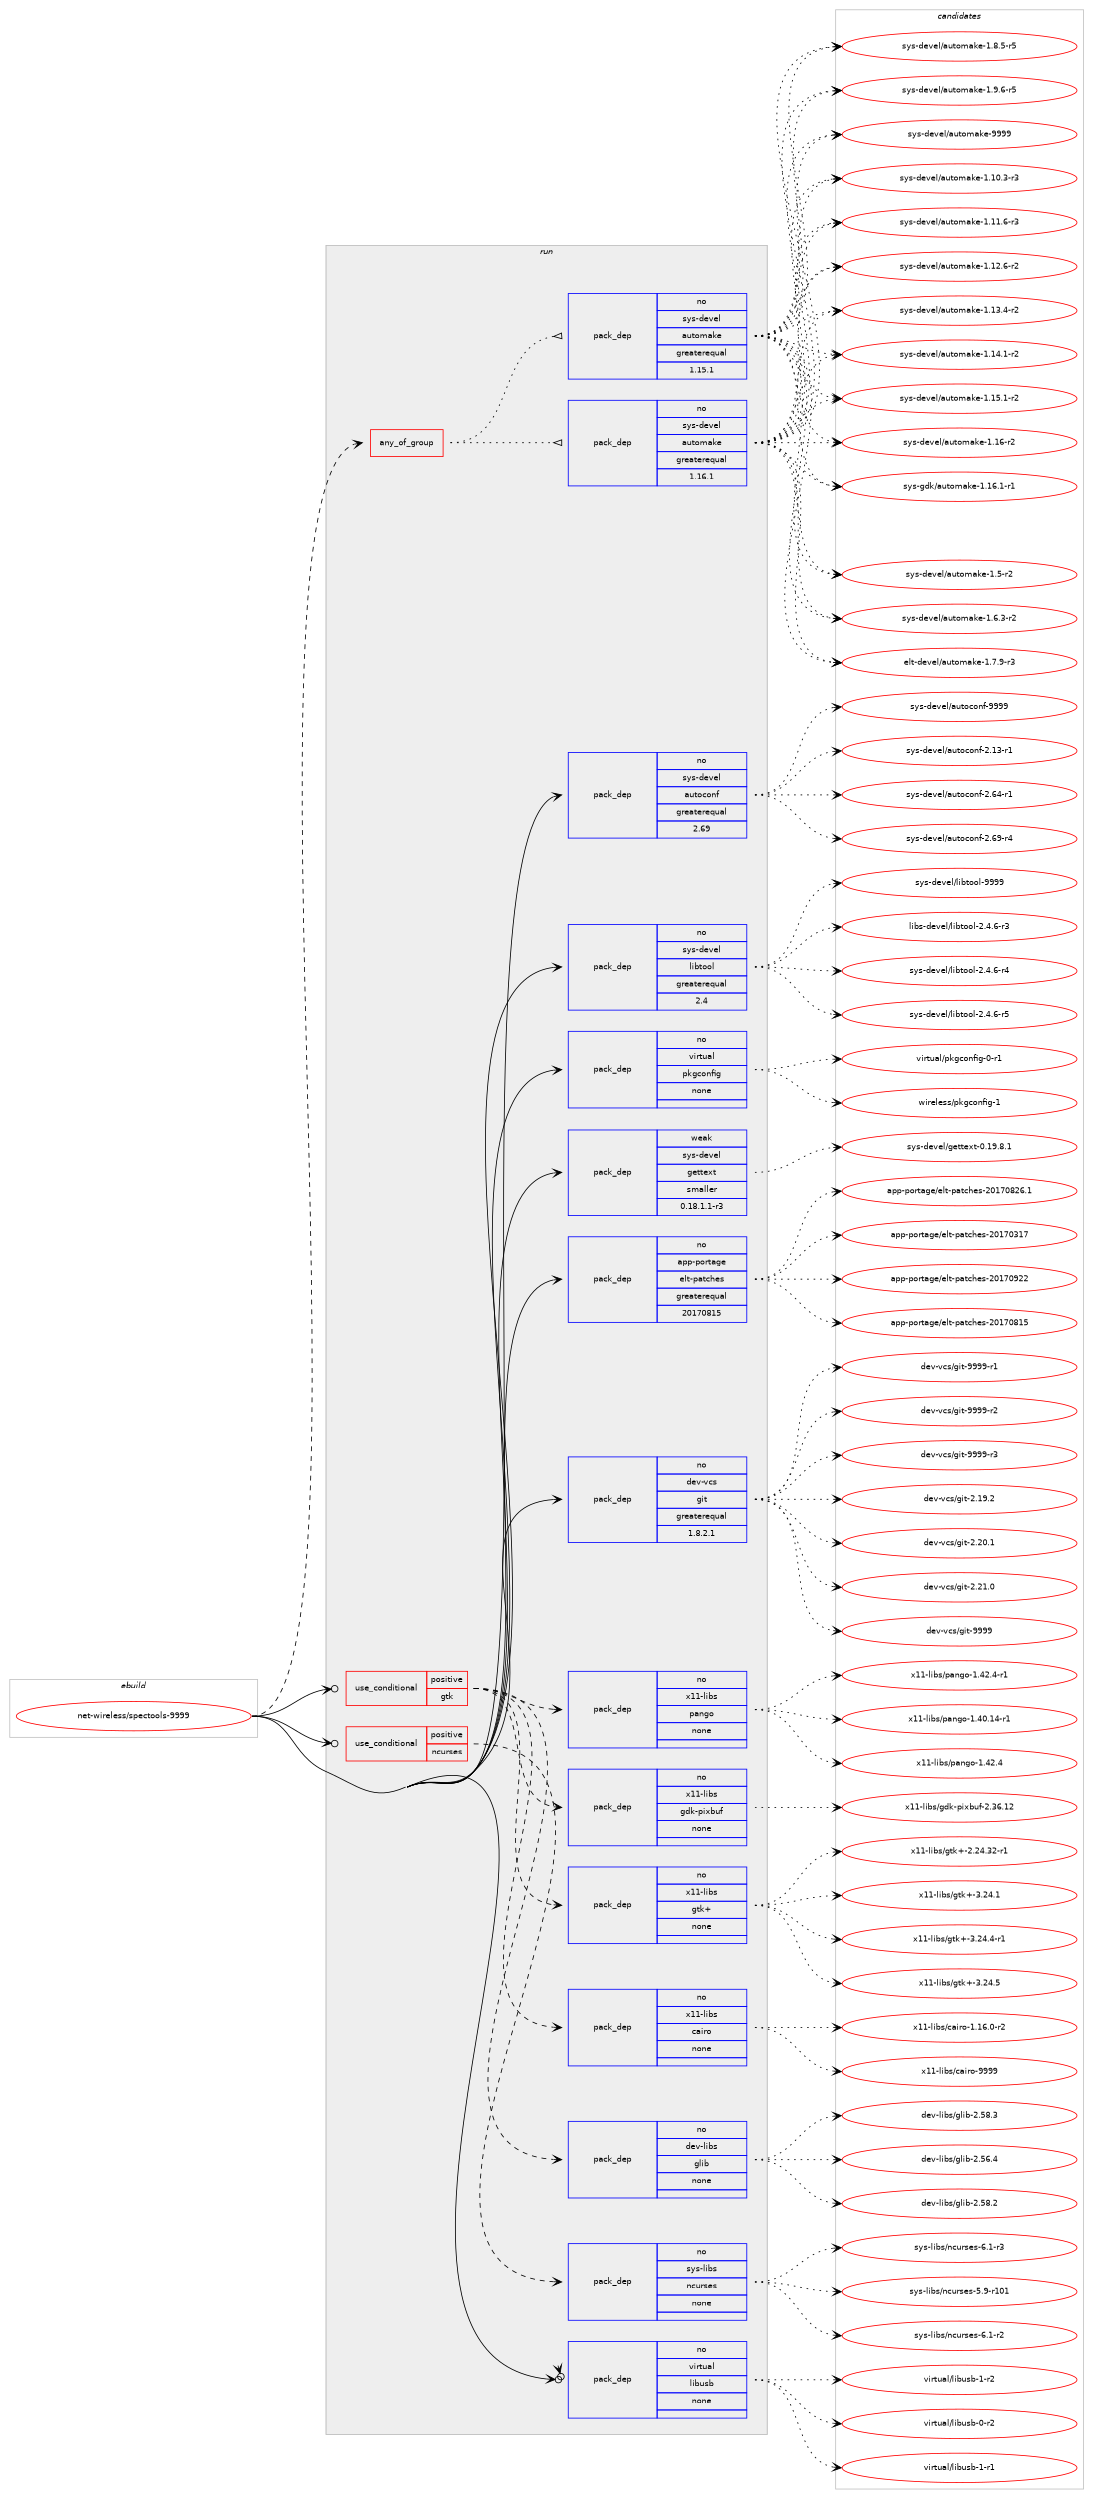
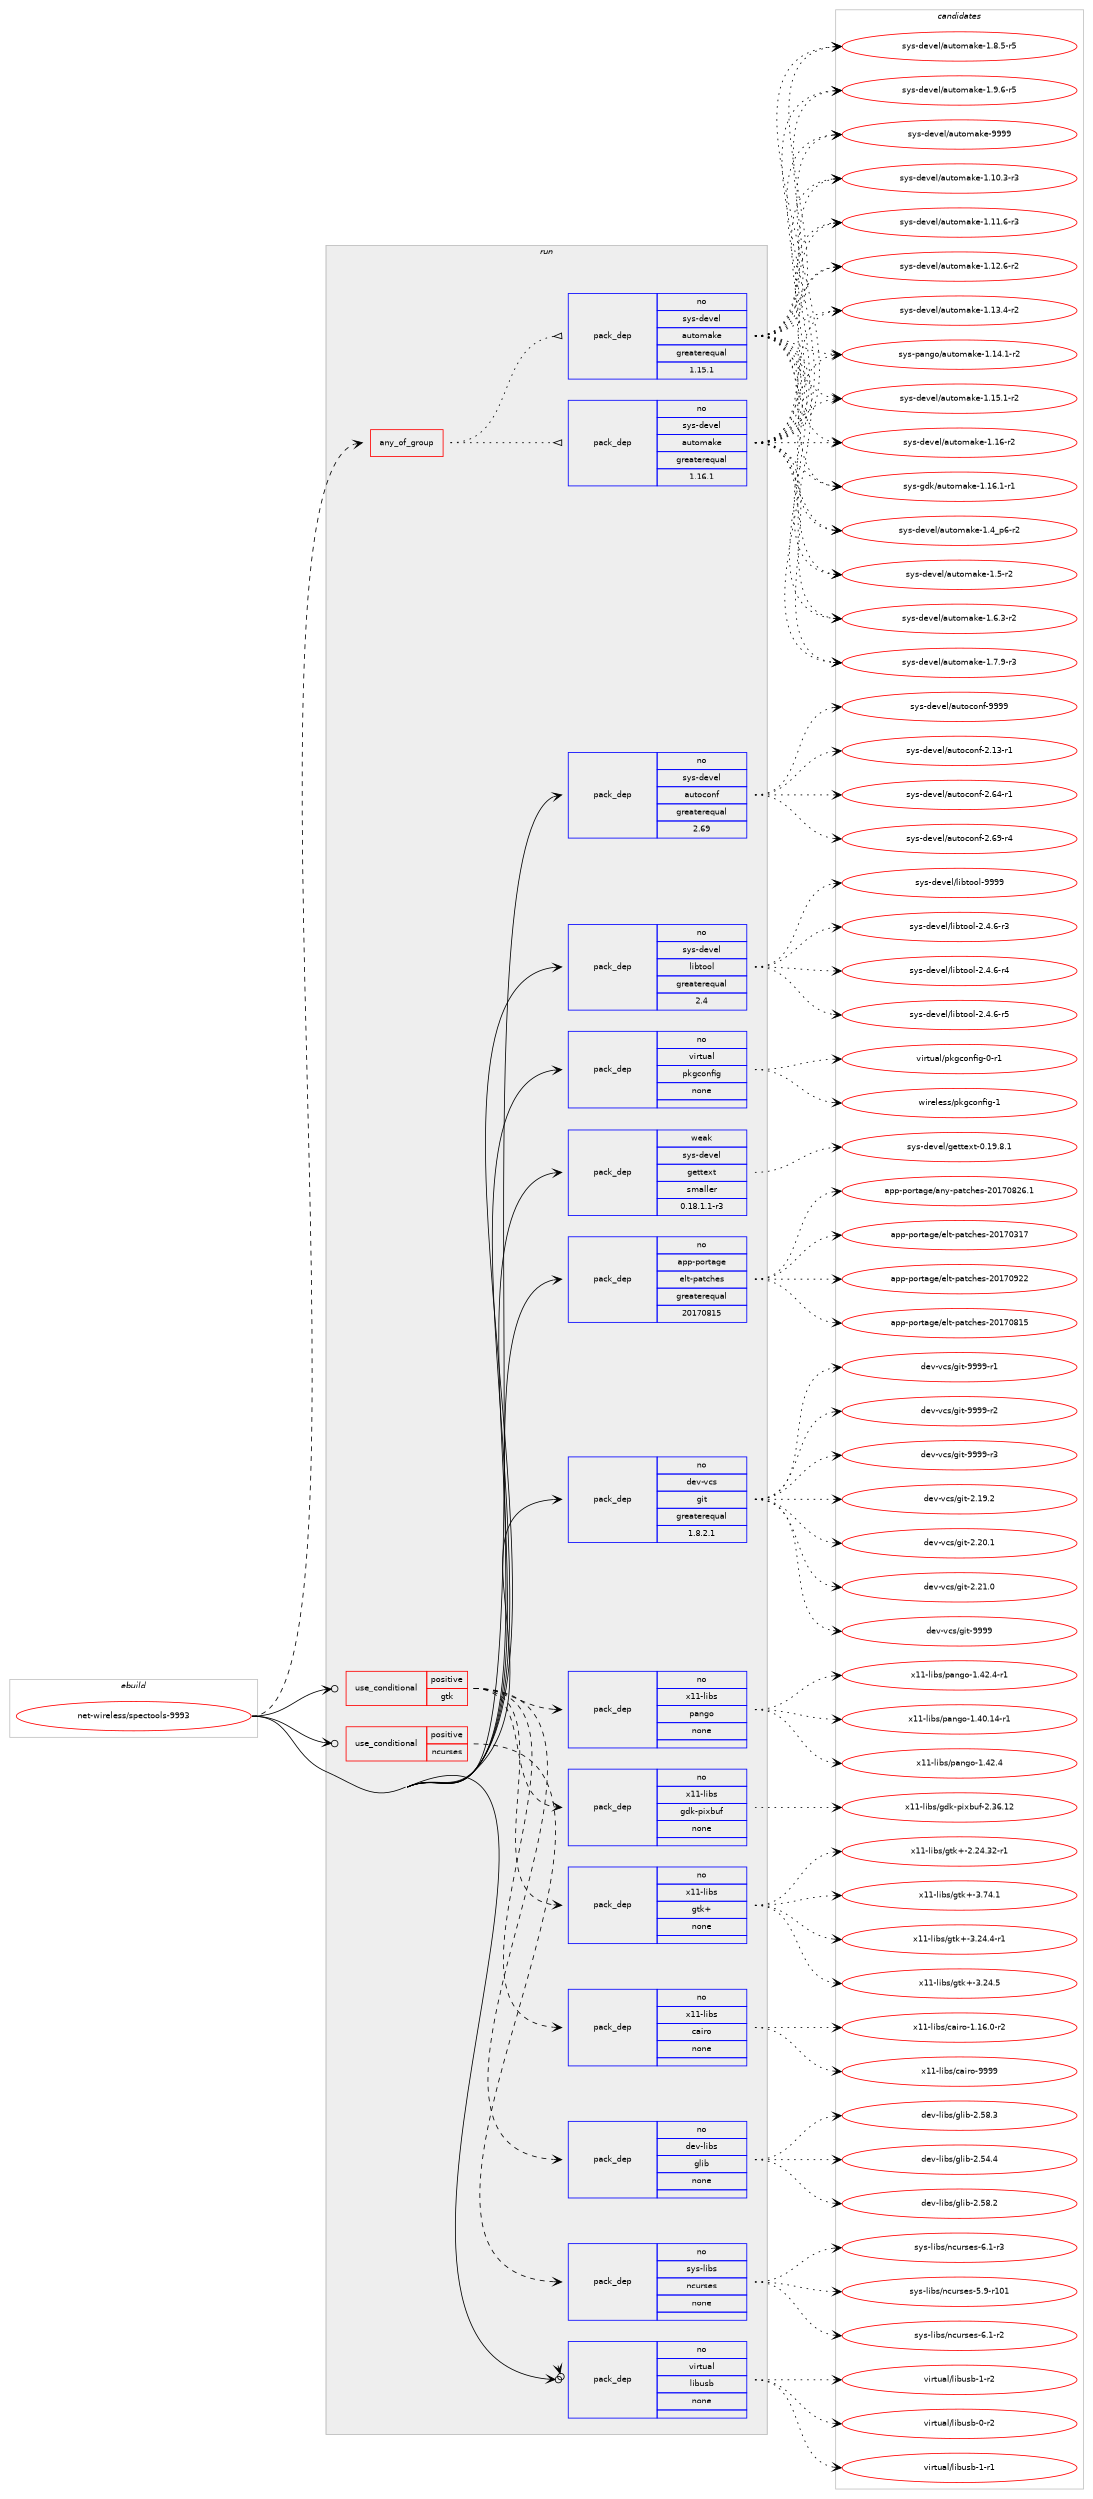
(960, 355) -> (960, 355)
none -> (960, 531)
(960, 663) -> (960, 663)
(960, 927) -> (960, 927)
(960, 1191) -> (960, 1191)
(134, 1716) -> (134, 1716)
(960, 1896) -> (960, 1896)
(960, 2160) -> (960, 2160)
